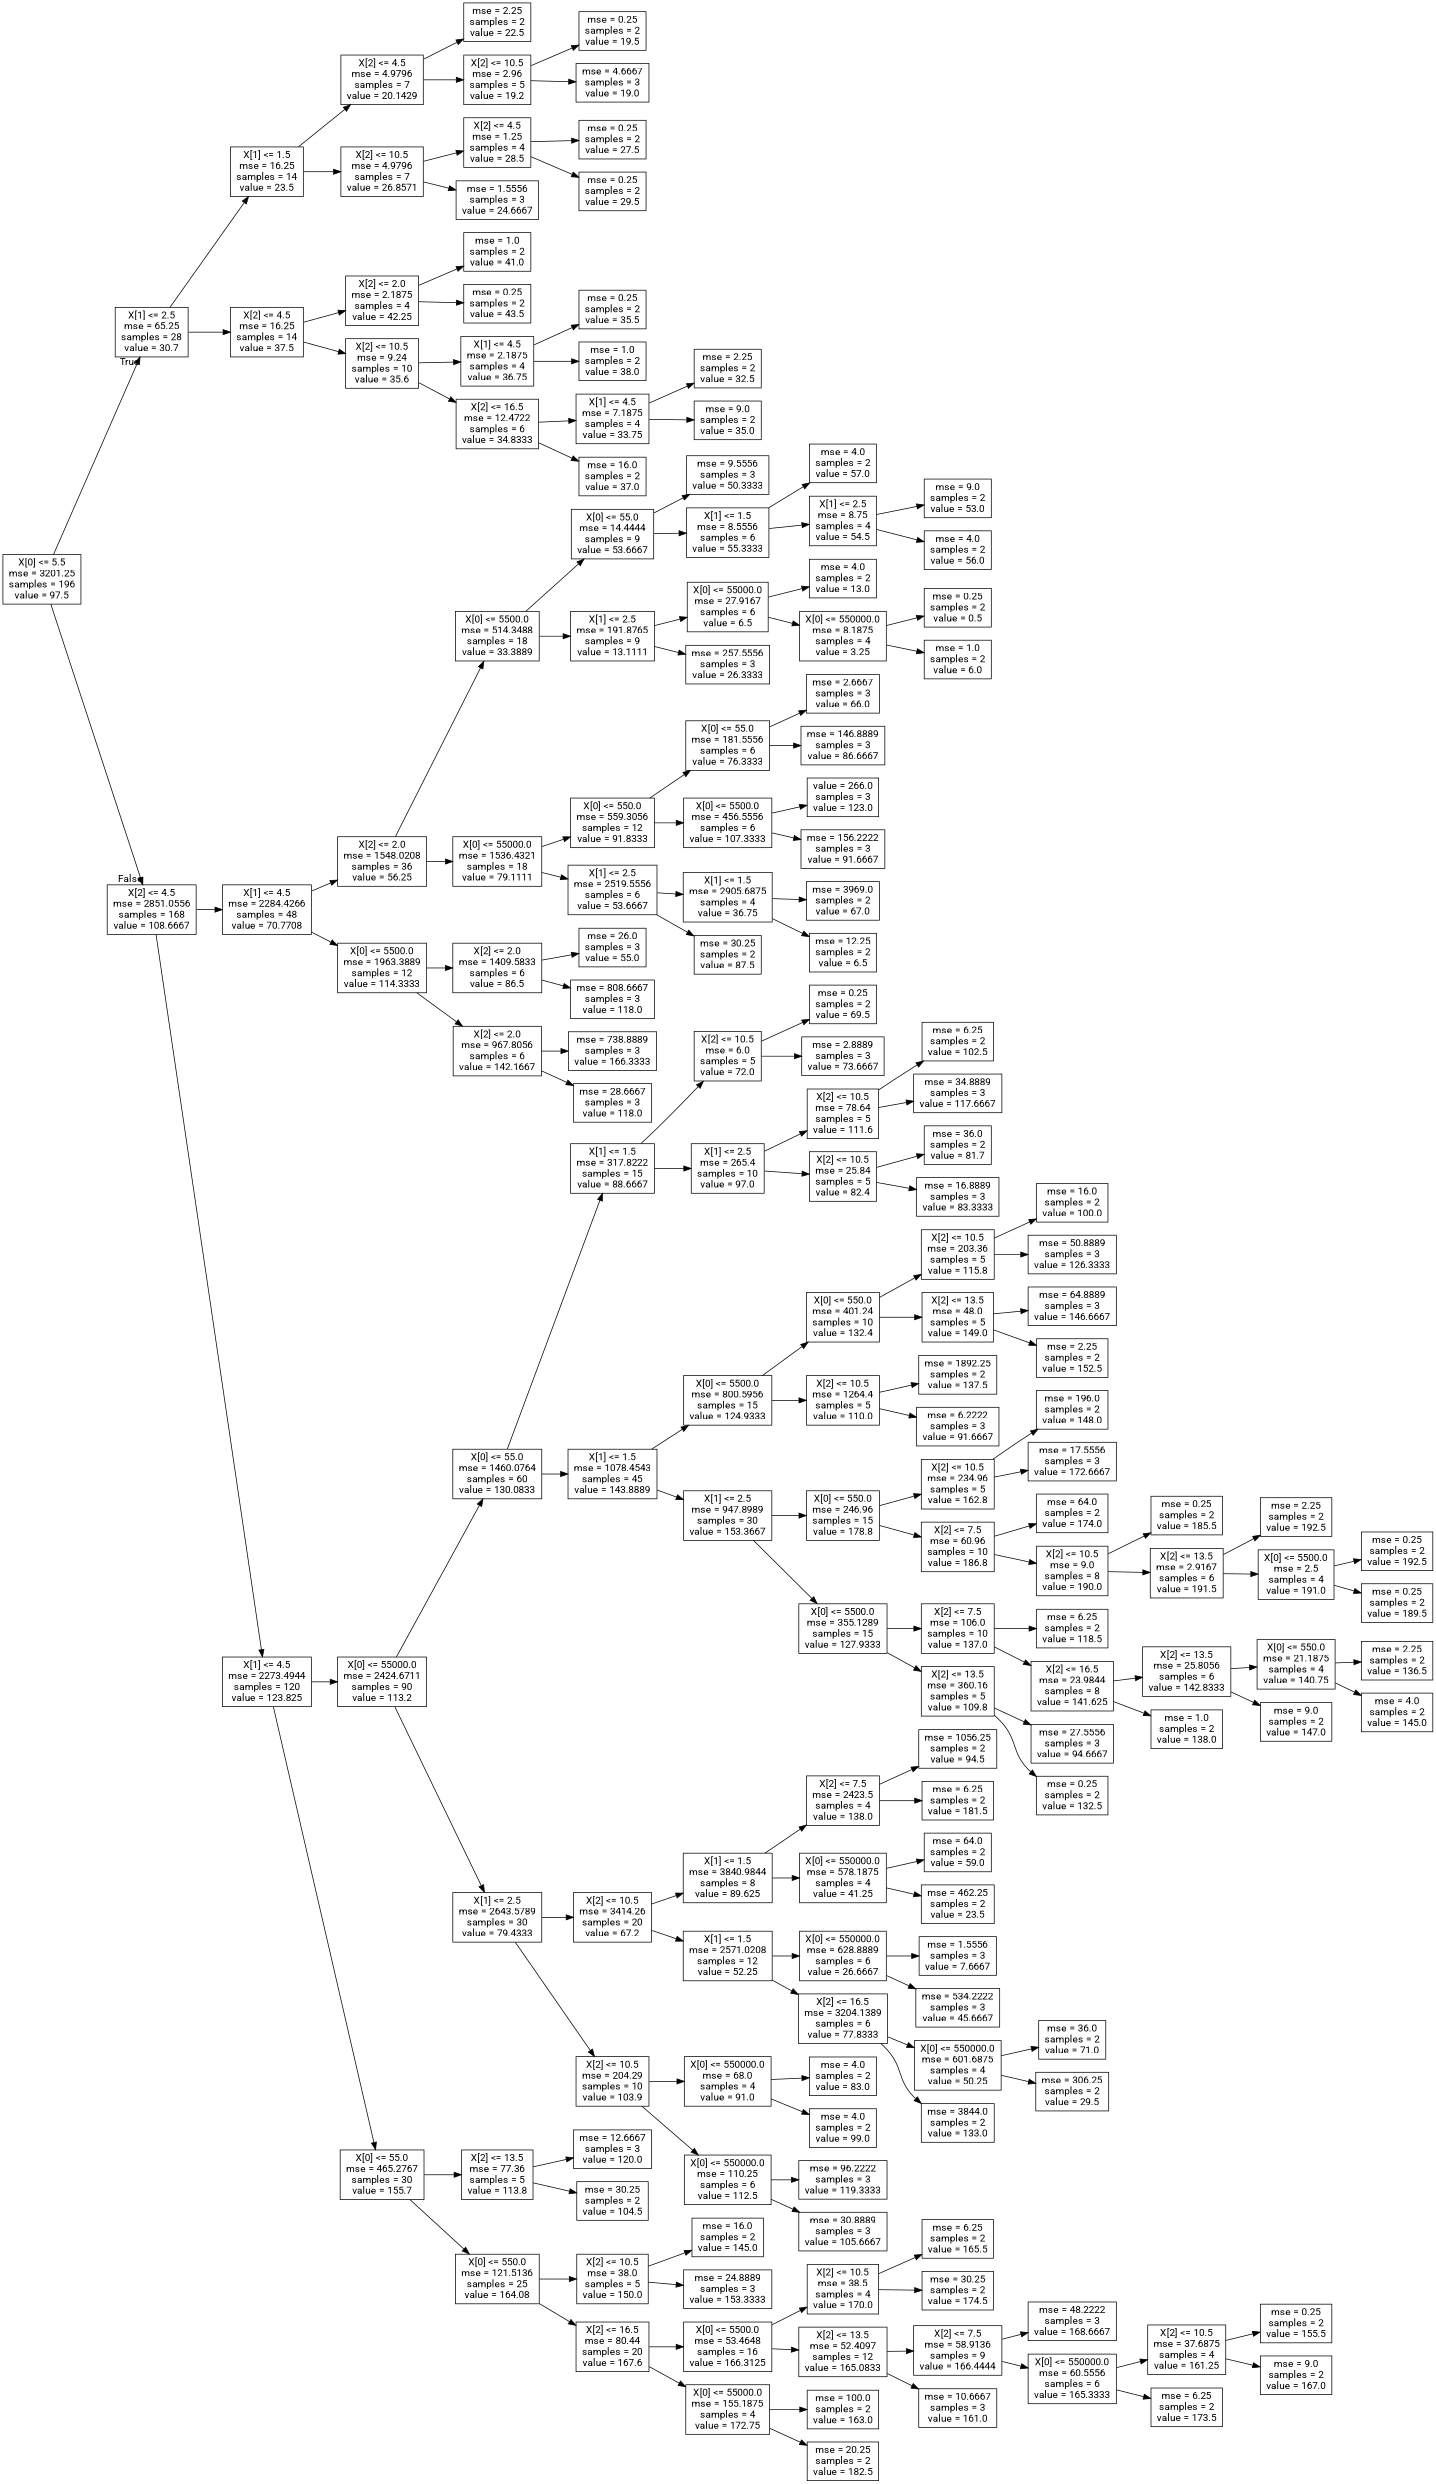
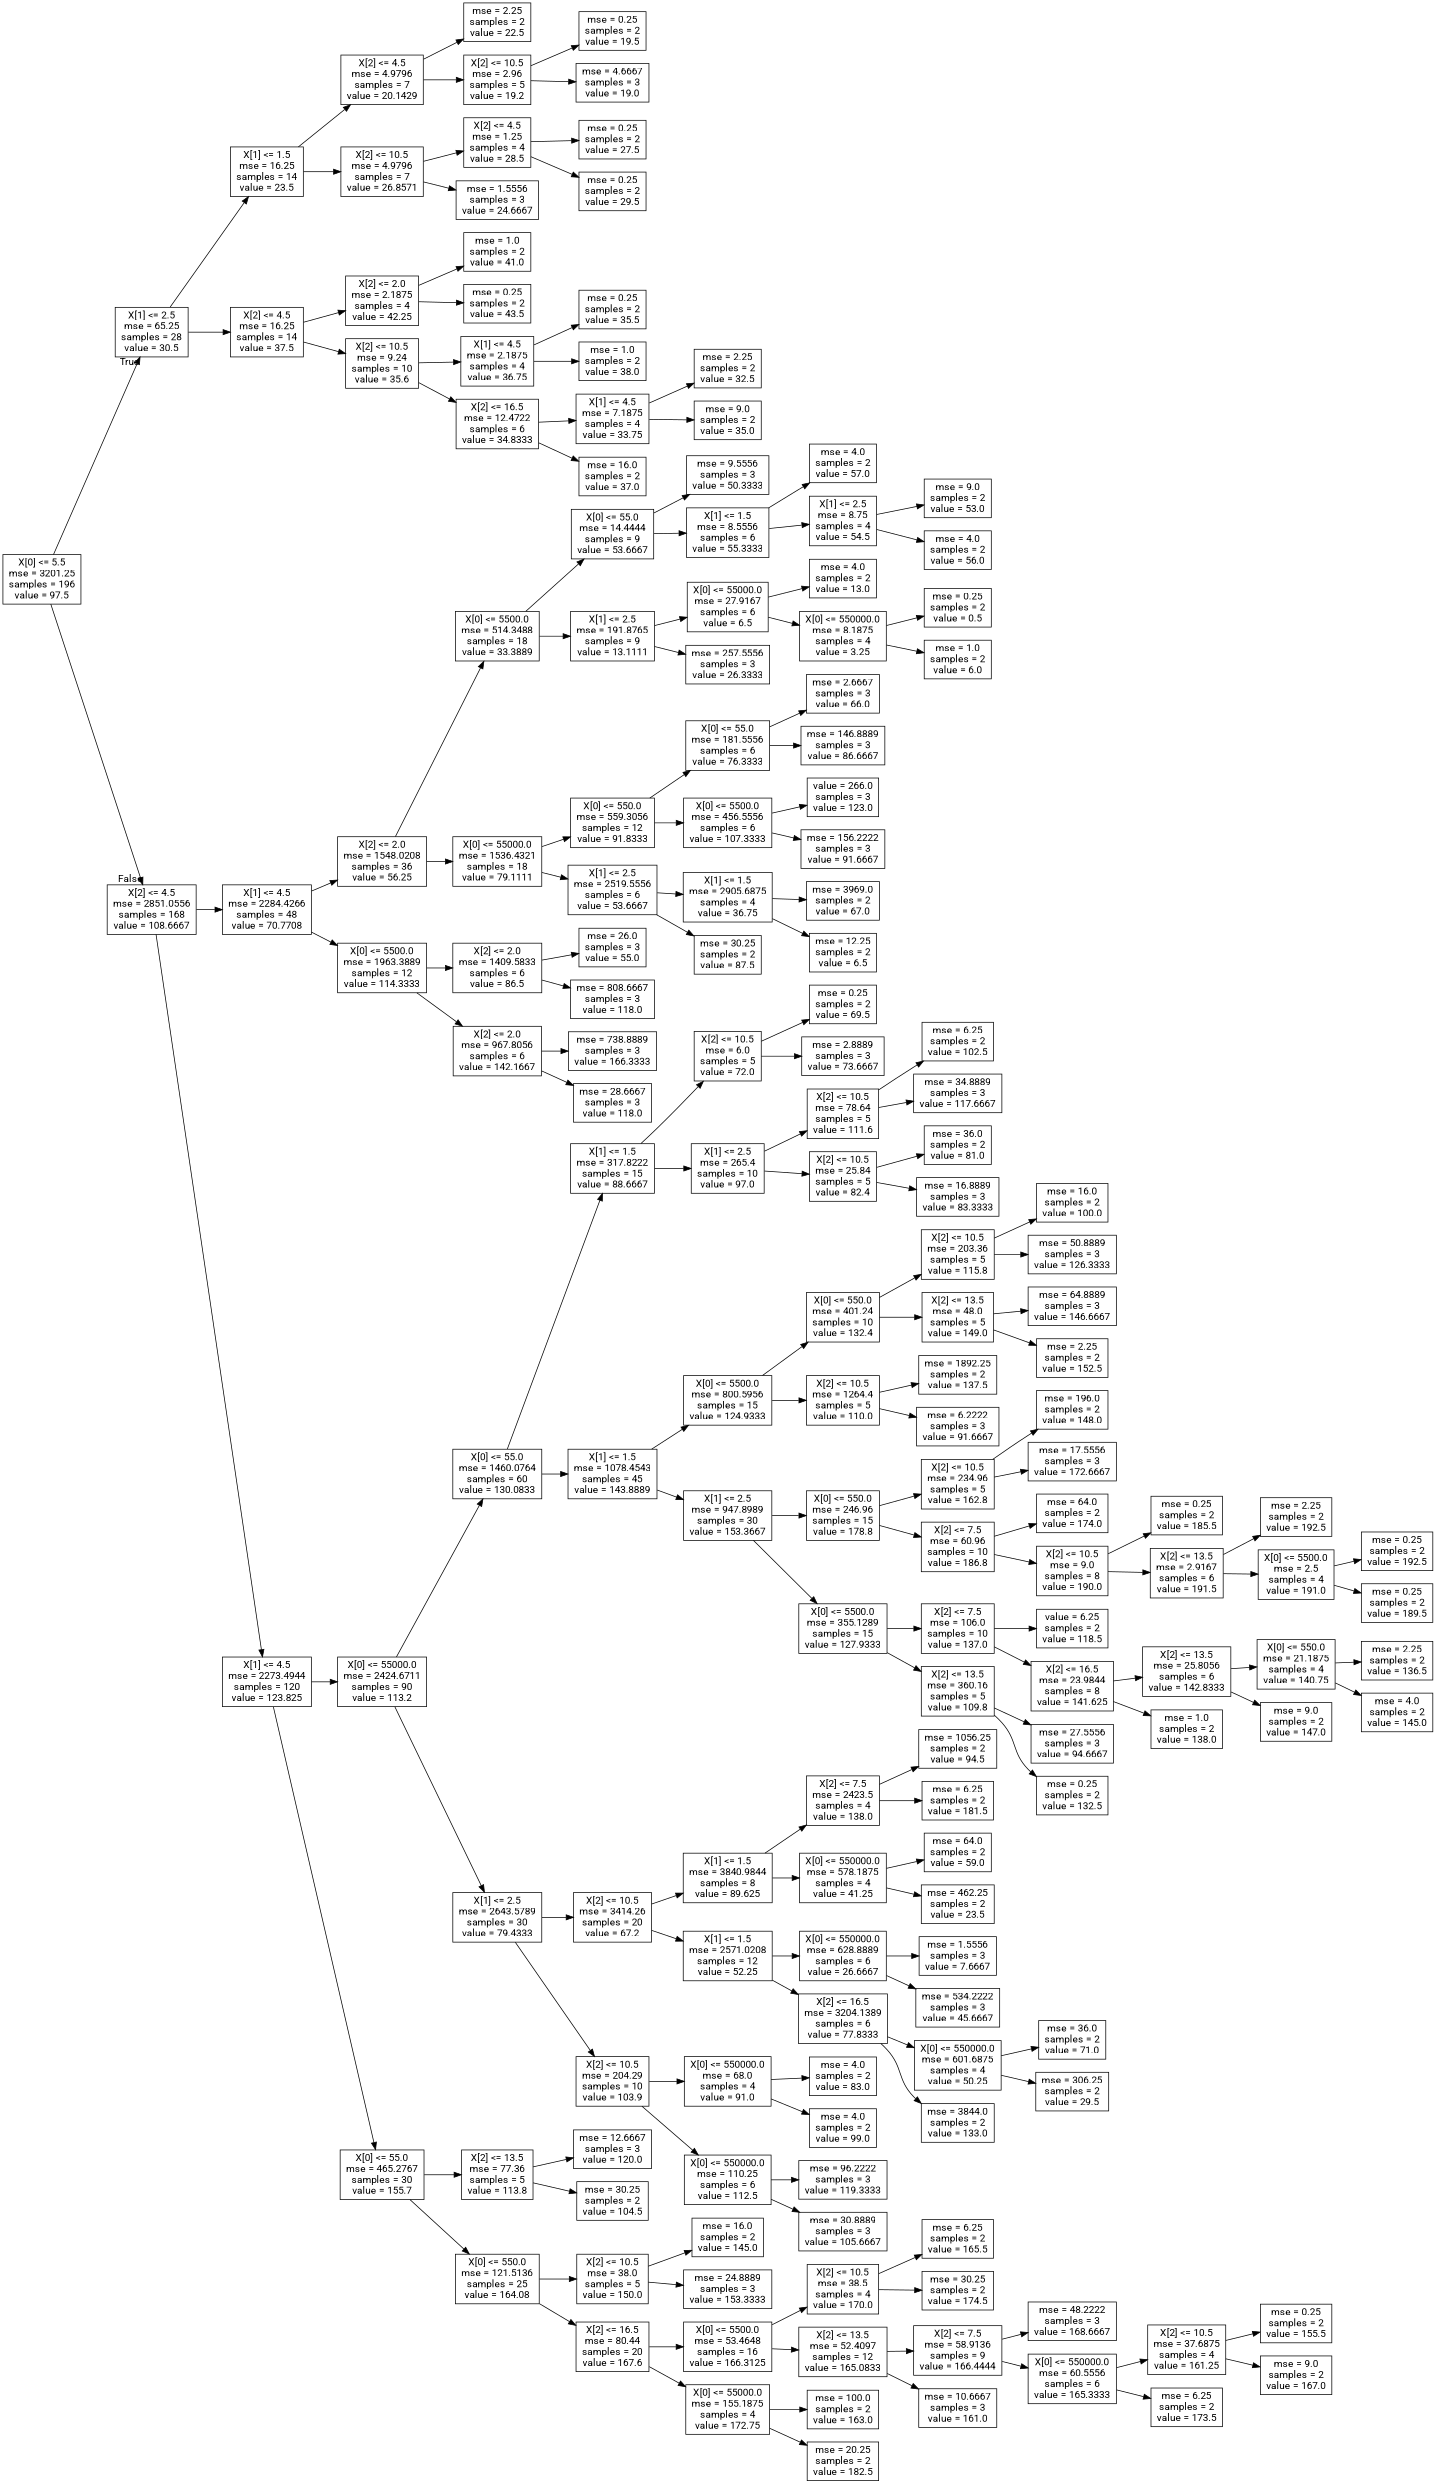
(152, 332) -> (152, 332)
(958, 1145) -> (958, 1145)
(1072, 1629) -> (1072, 1629)
